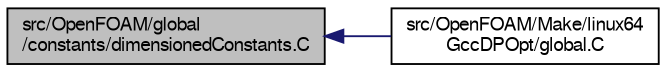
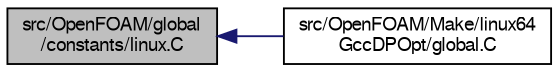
(166, 36) -> (112, 36)
